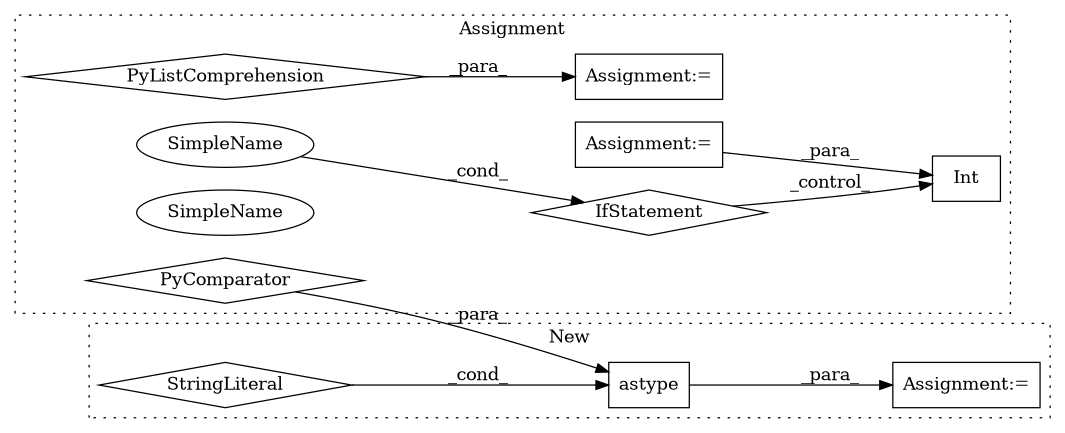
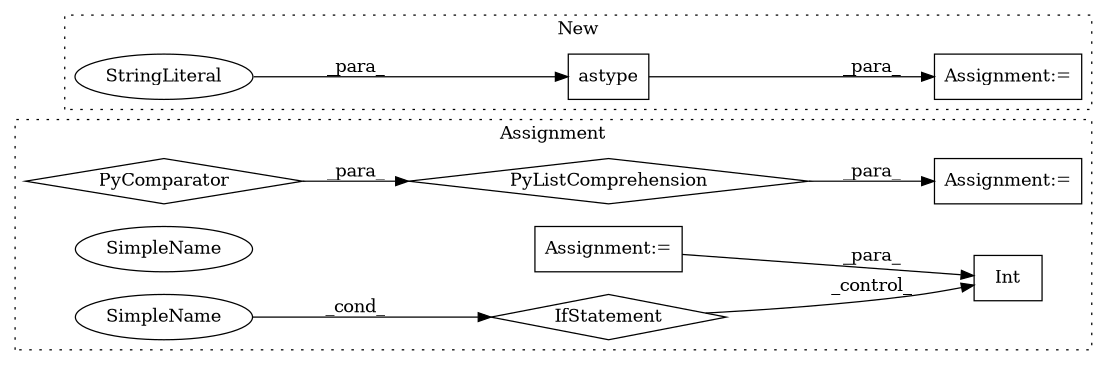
(478, 332) -> (349, 181)
(478, 376) -> (356, 67)
(225, 385) -> (164, 77)
